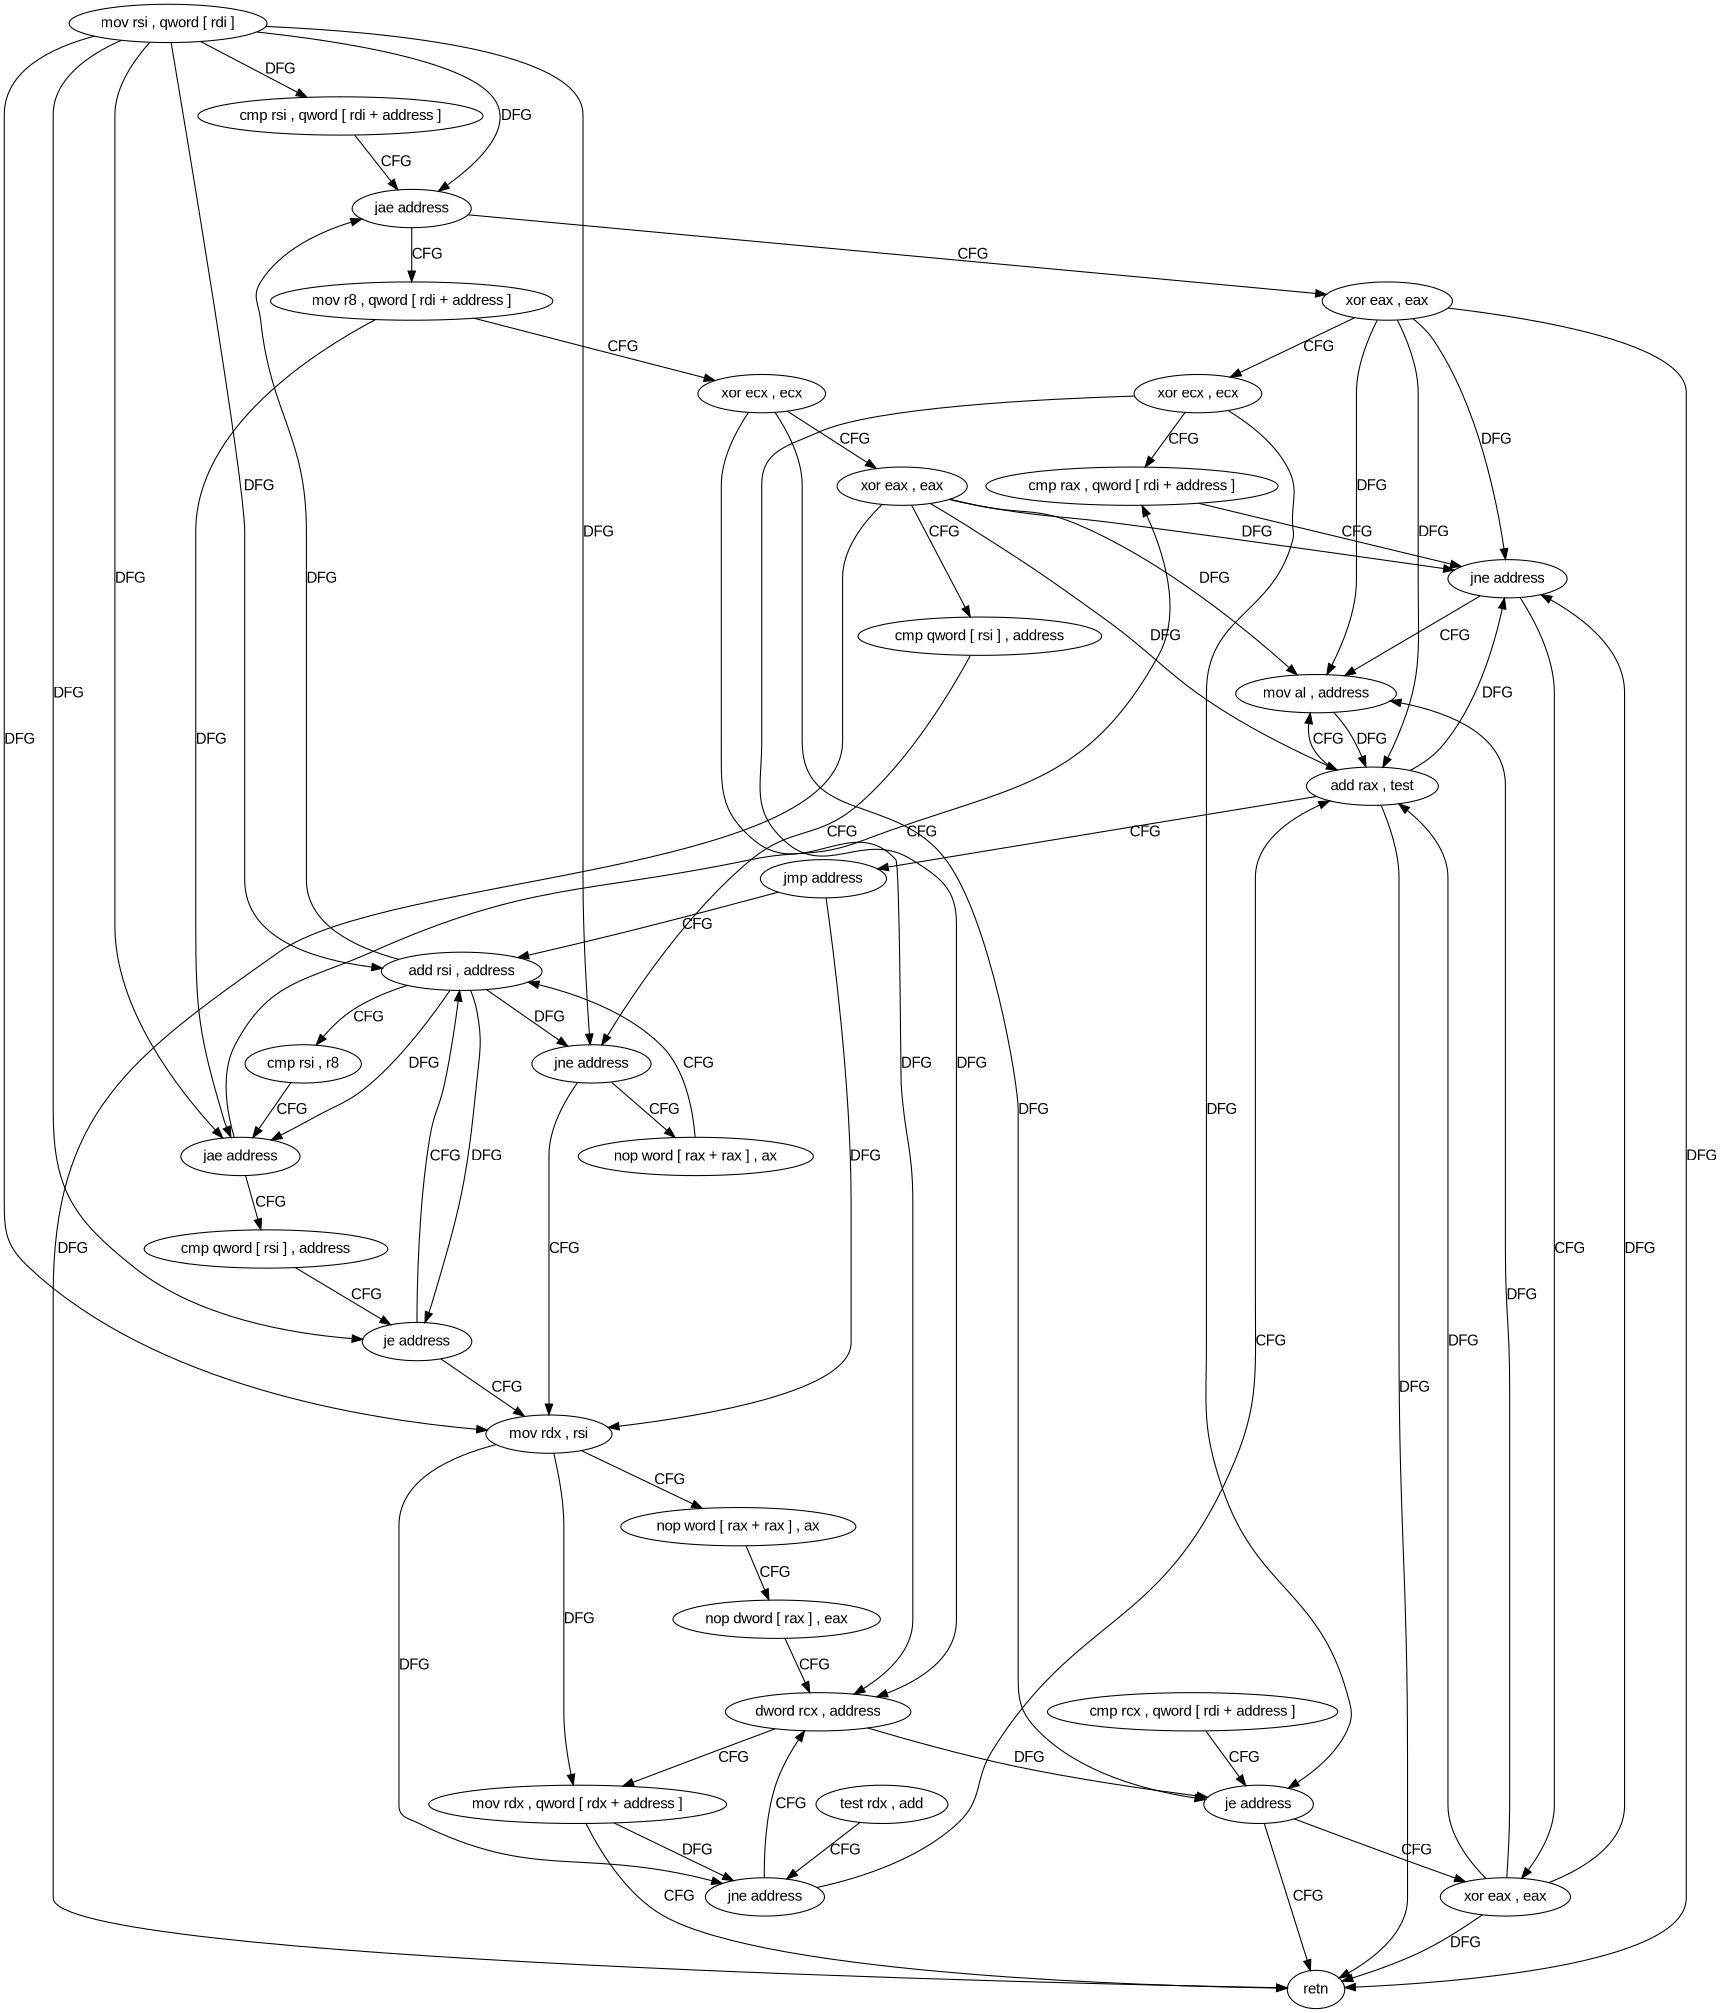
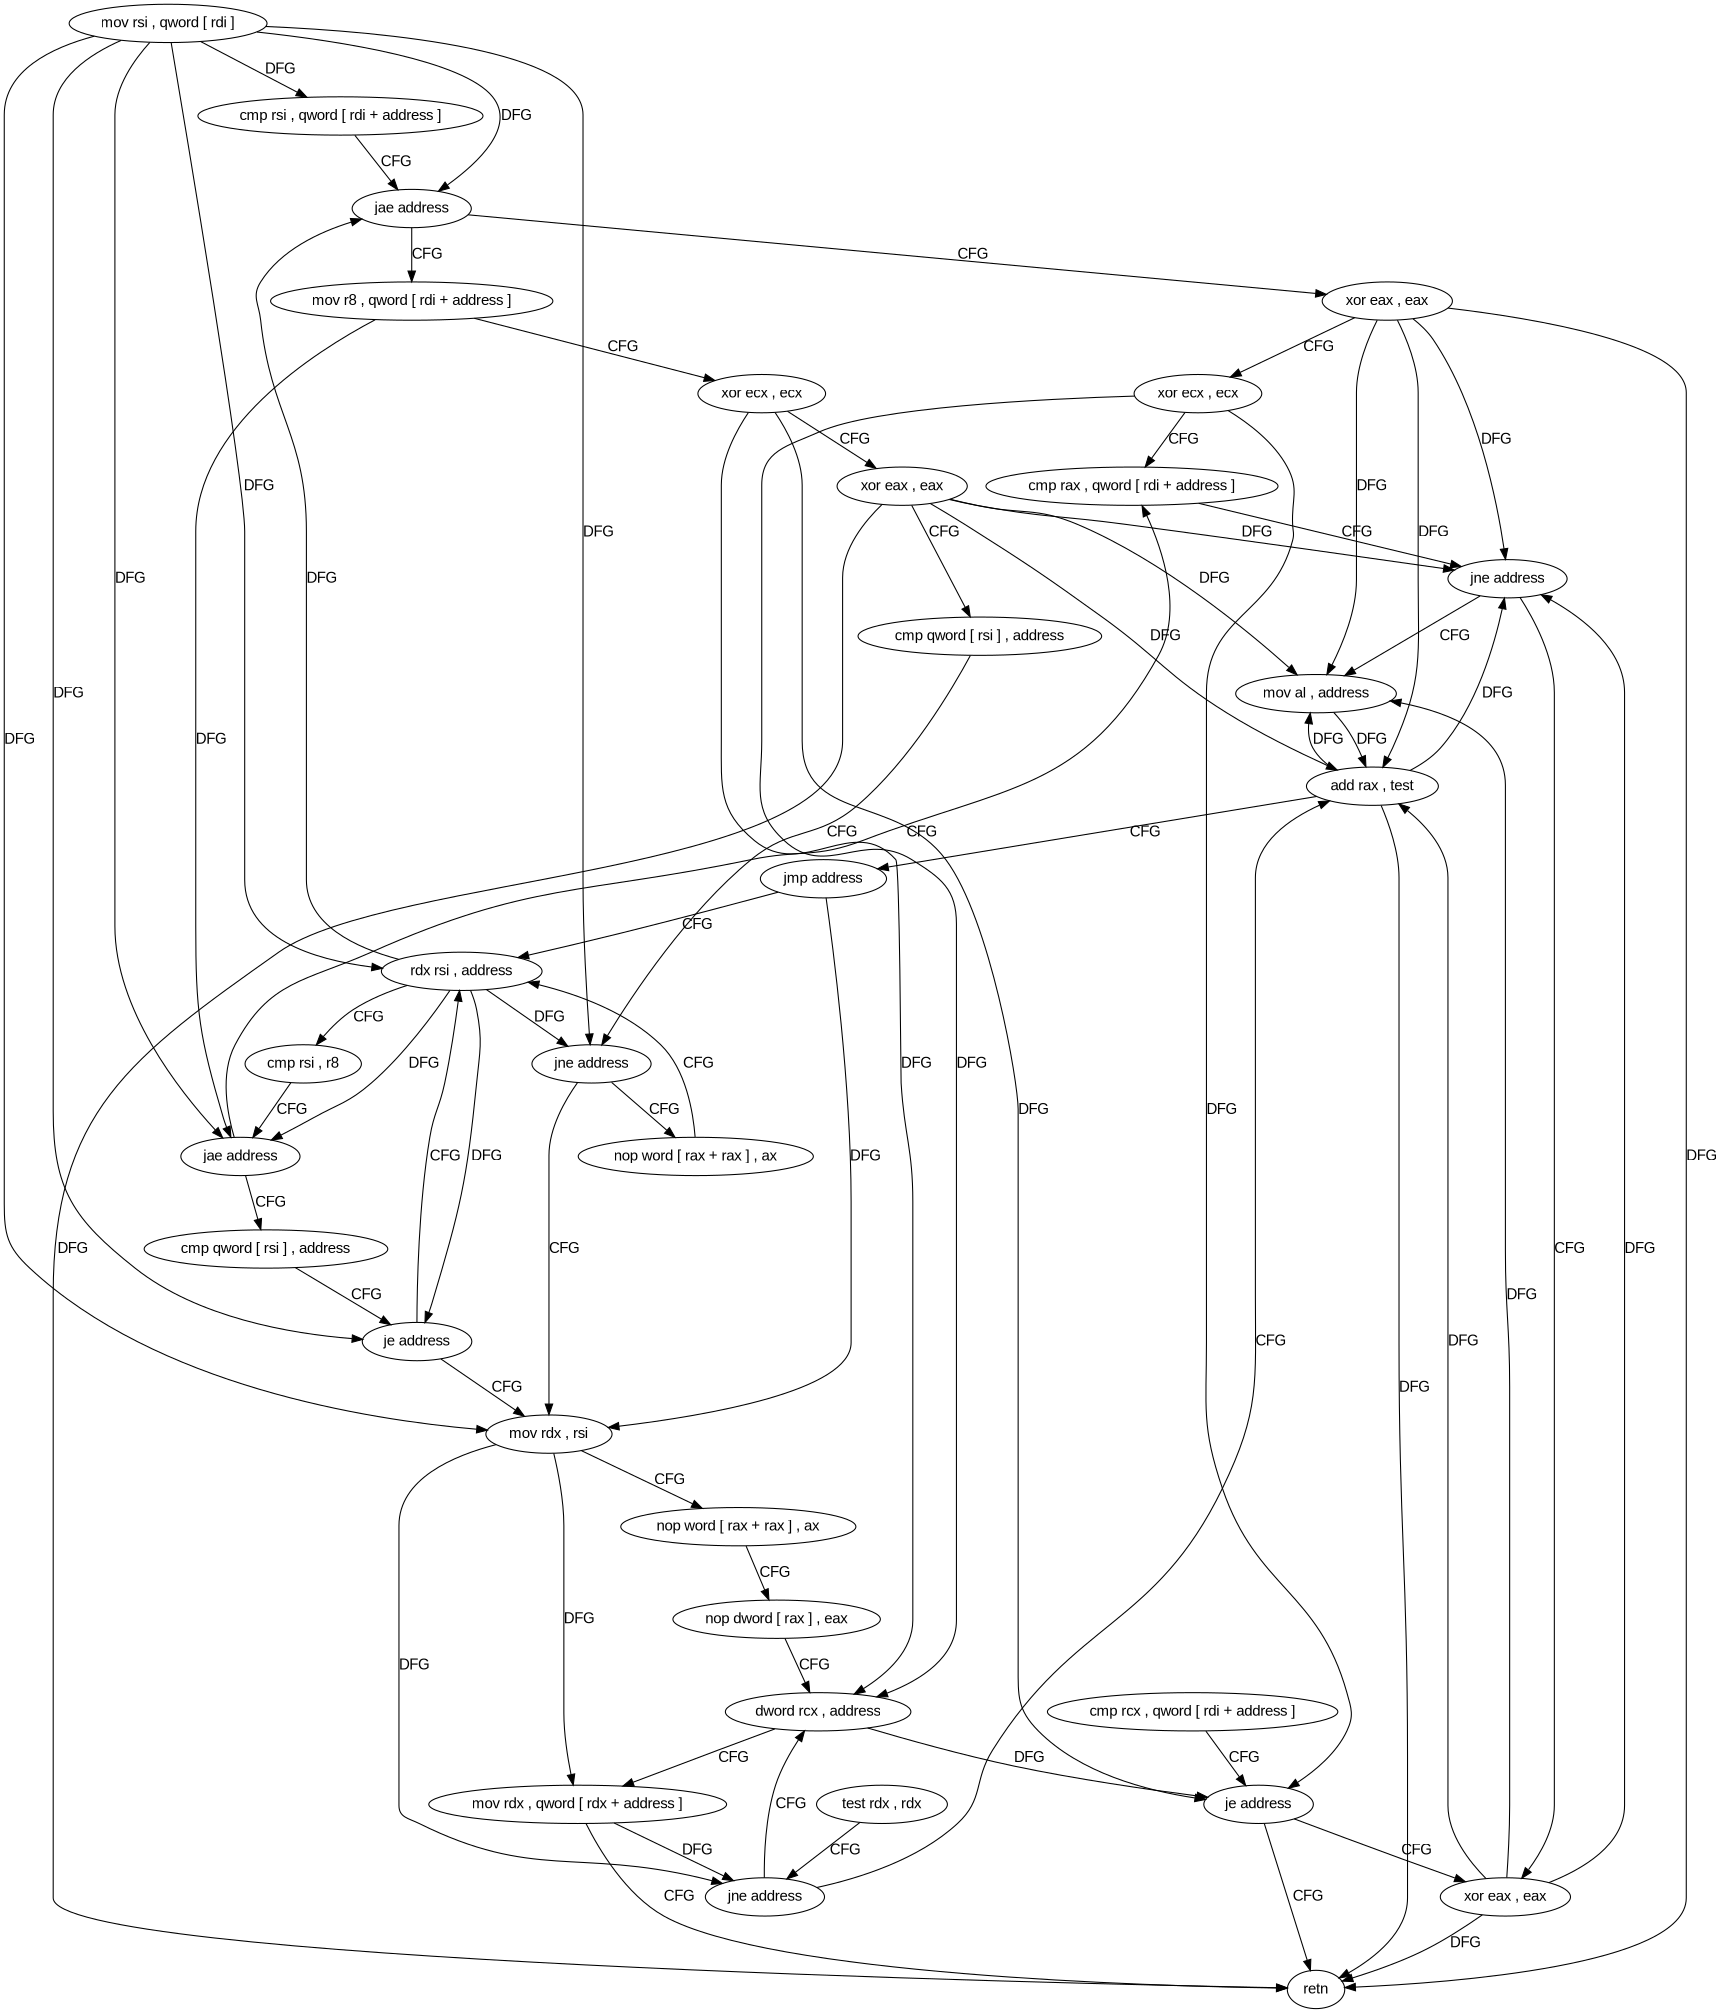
(1329, 740) -> (1329, 740)
(462, 971) -> (462, 971)
(882, 1804) -> (882, 1804)
